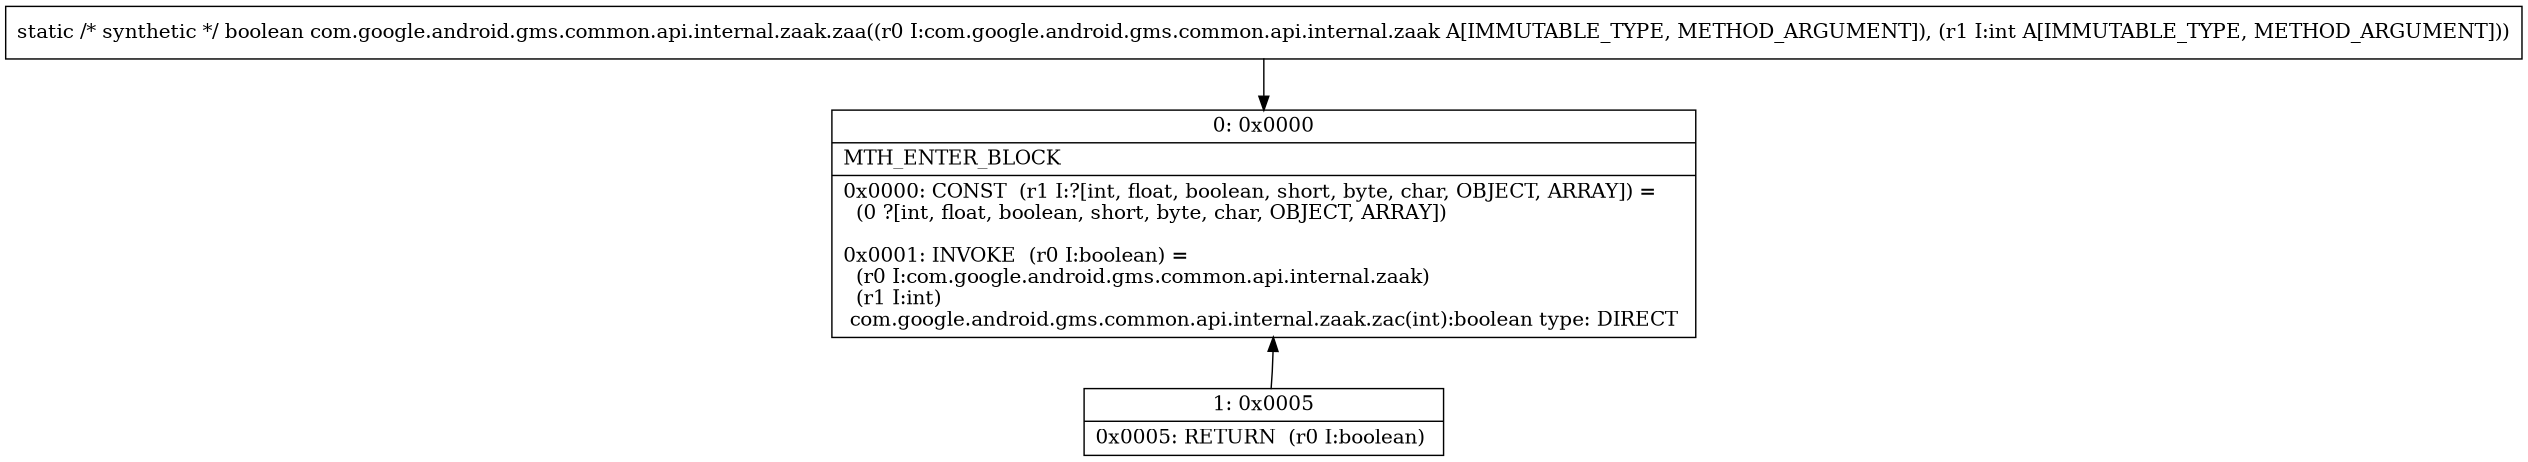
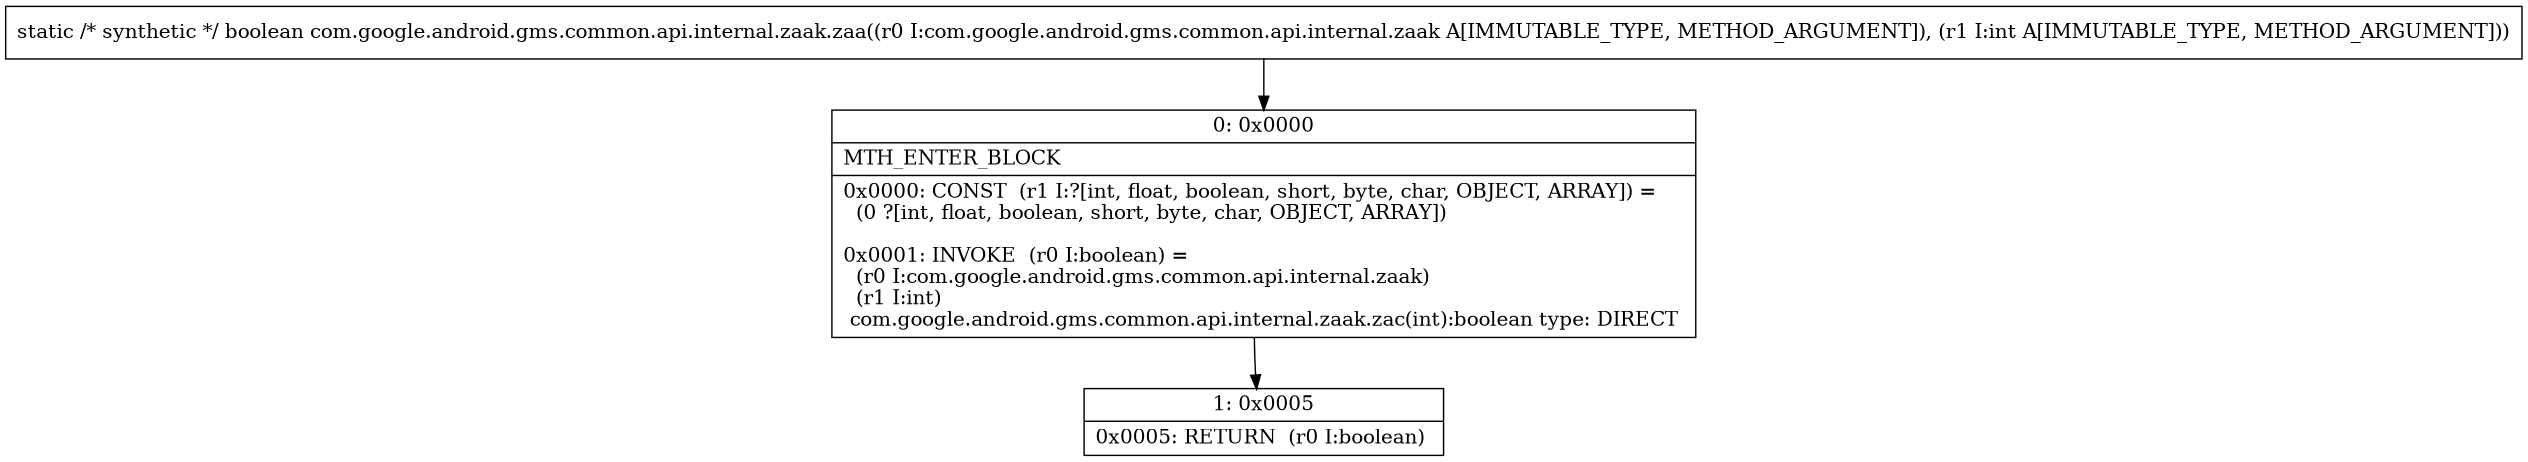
(1272, 370) -> (1255, 356)
